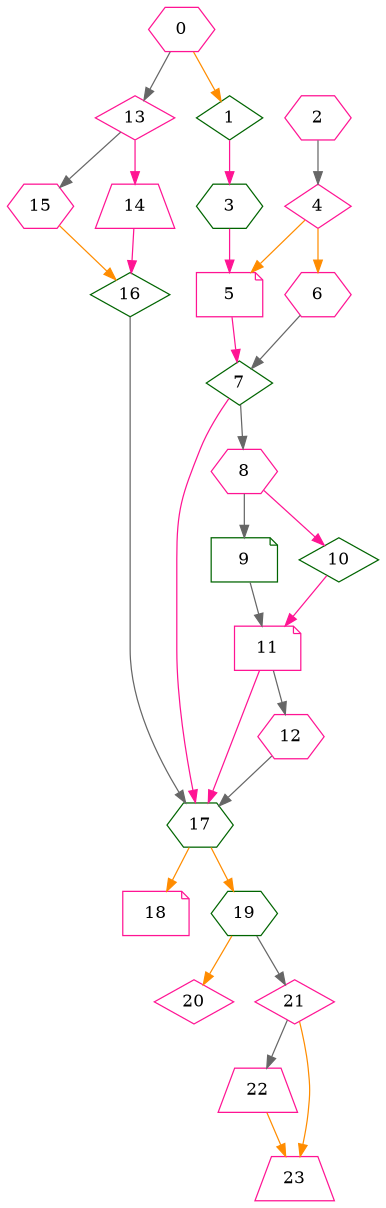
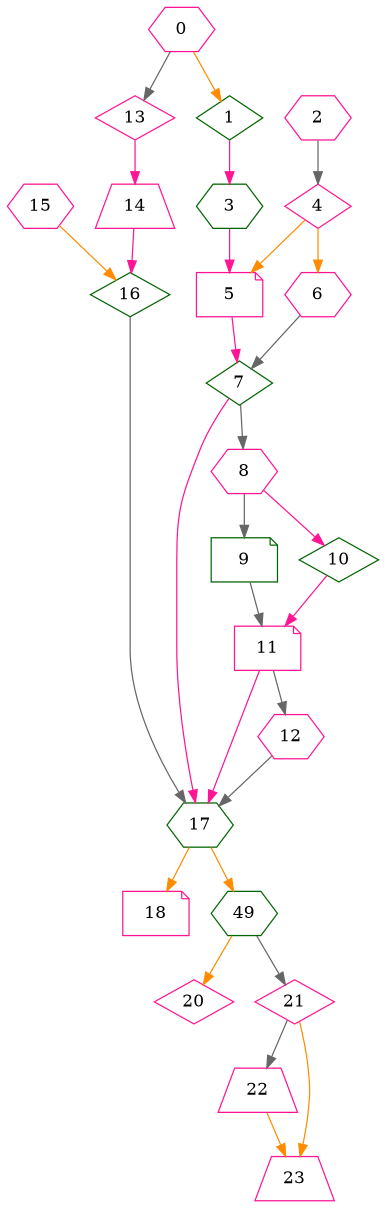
(95, 155) -> none
(244, 913) -> (244, 913)
